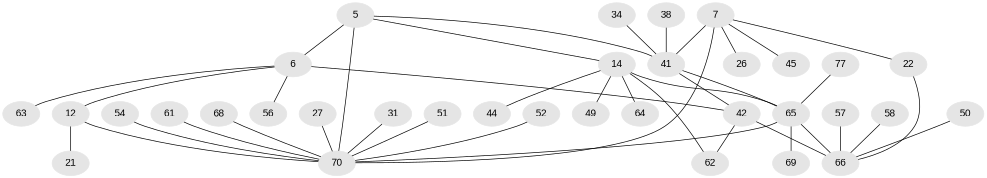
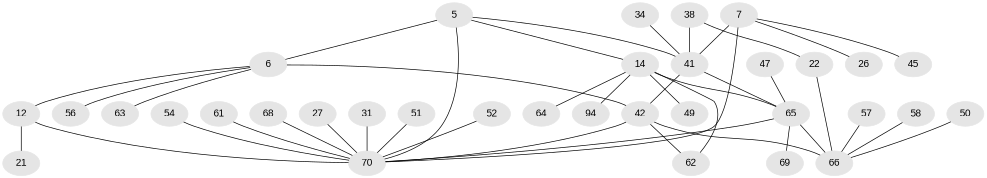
(812, 39) -> (752, 40)
(840, 64) -> (765, 64)
(492, 114) -> (591, 114)
none -> (525, 147)
